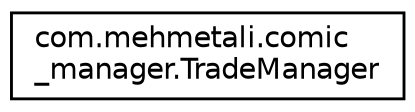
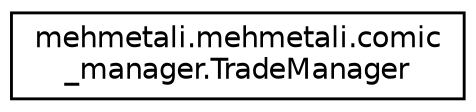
(208, 56) -> (238, 56)
